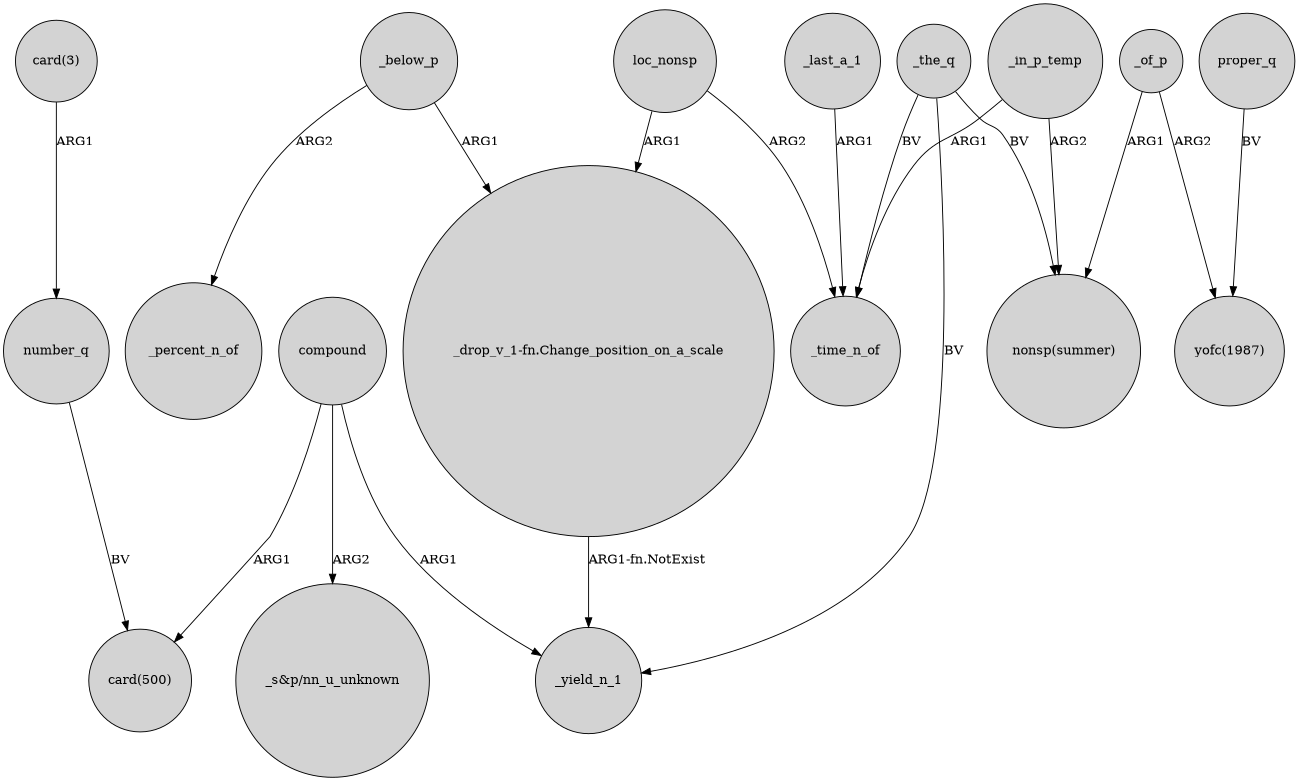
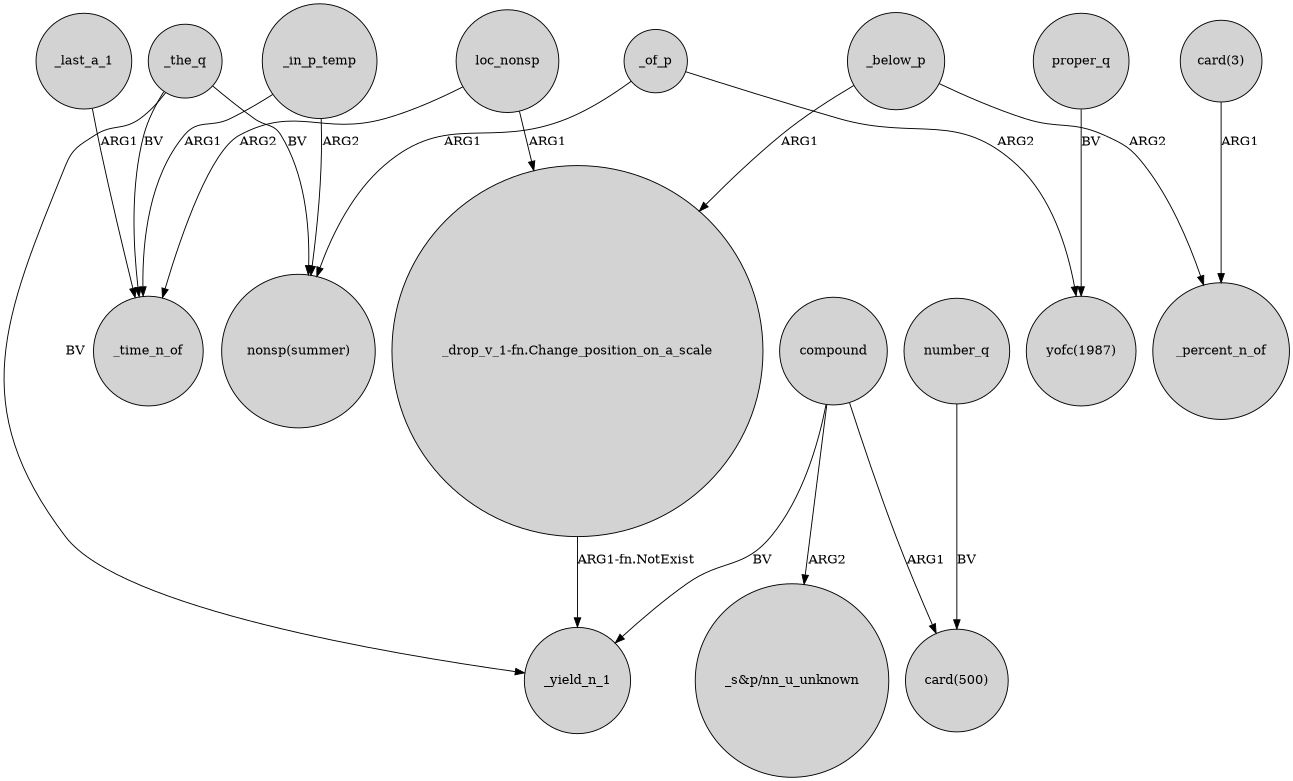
(56, 195) -> (1221, 188)
(439, 560) -> (762, 560)
